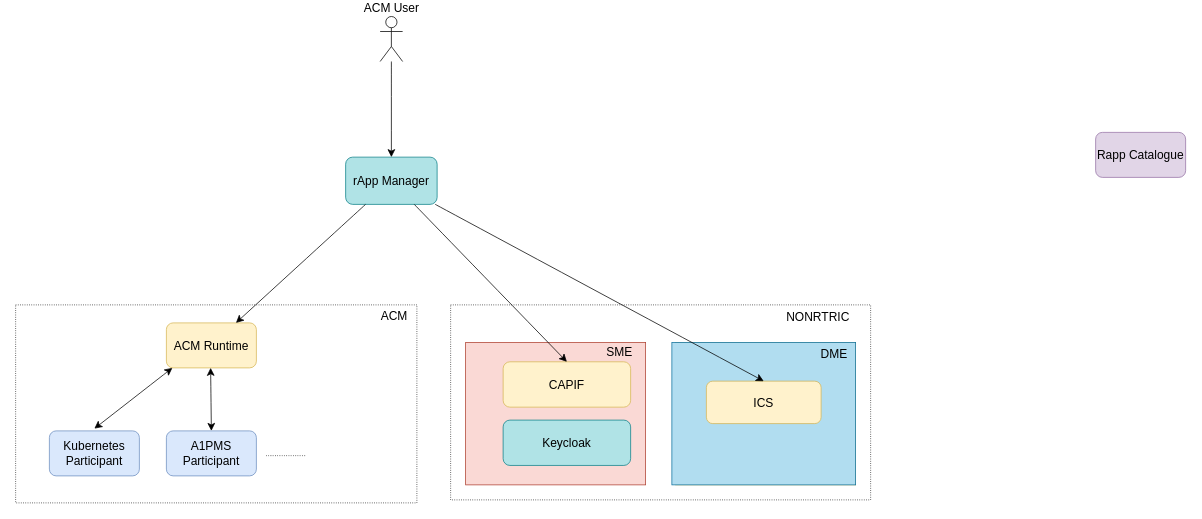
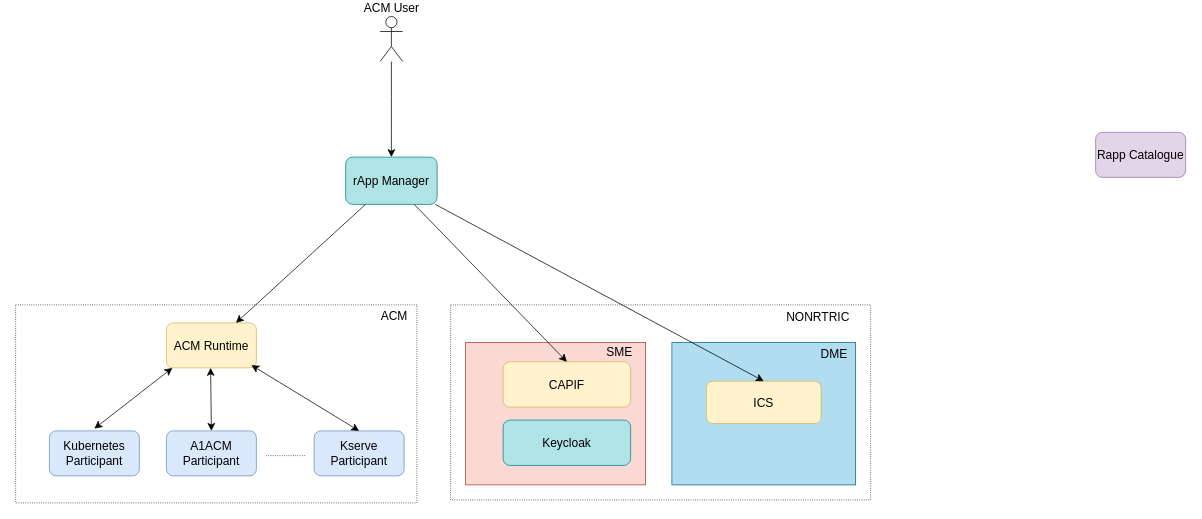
none -> (304, 398)
(211, 453) -> (211, 453)
none -> (359, 453)
